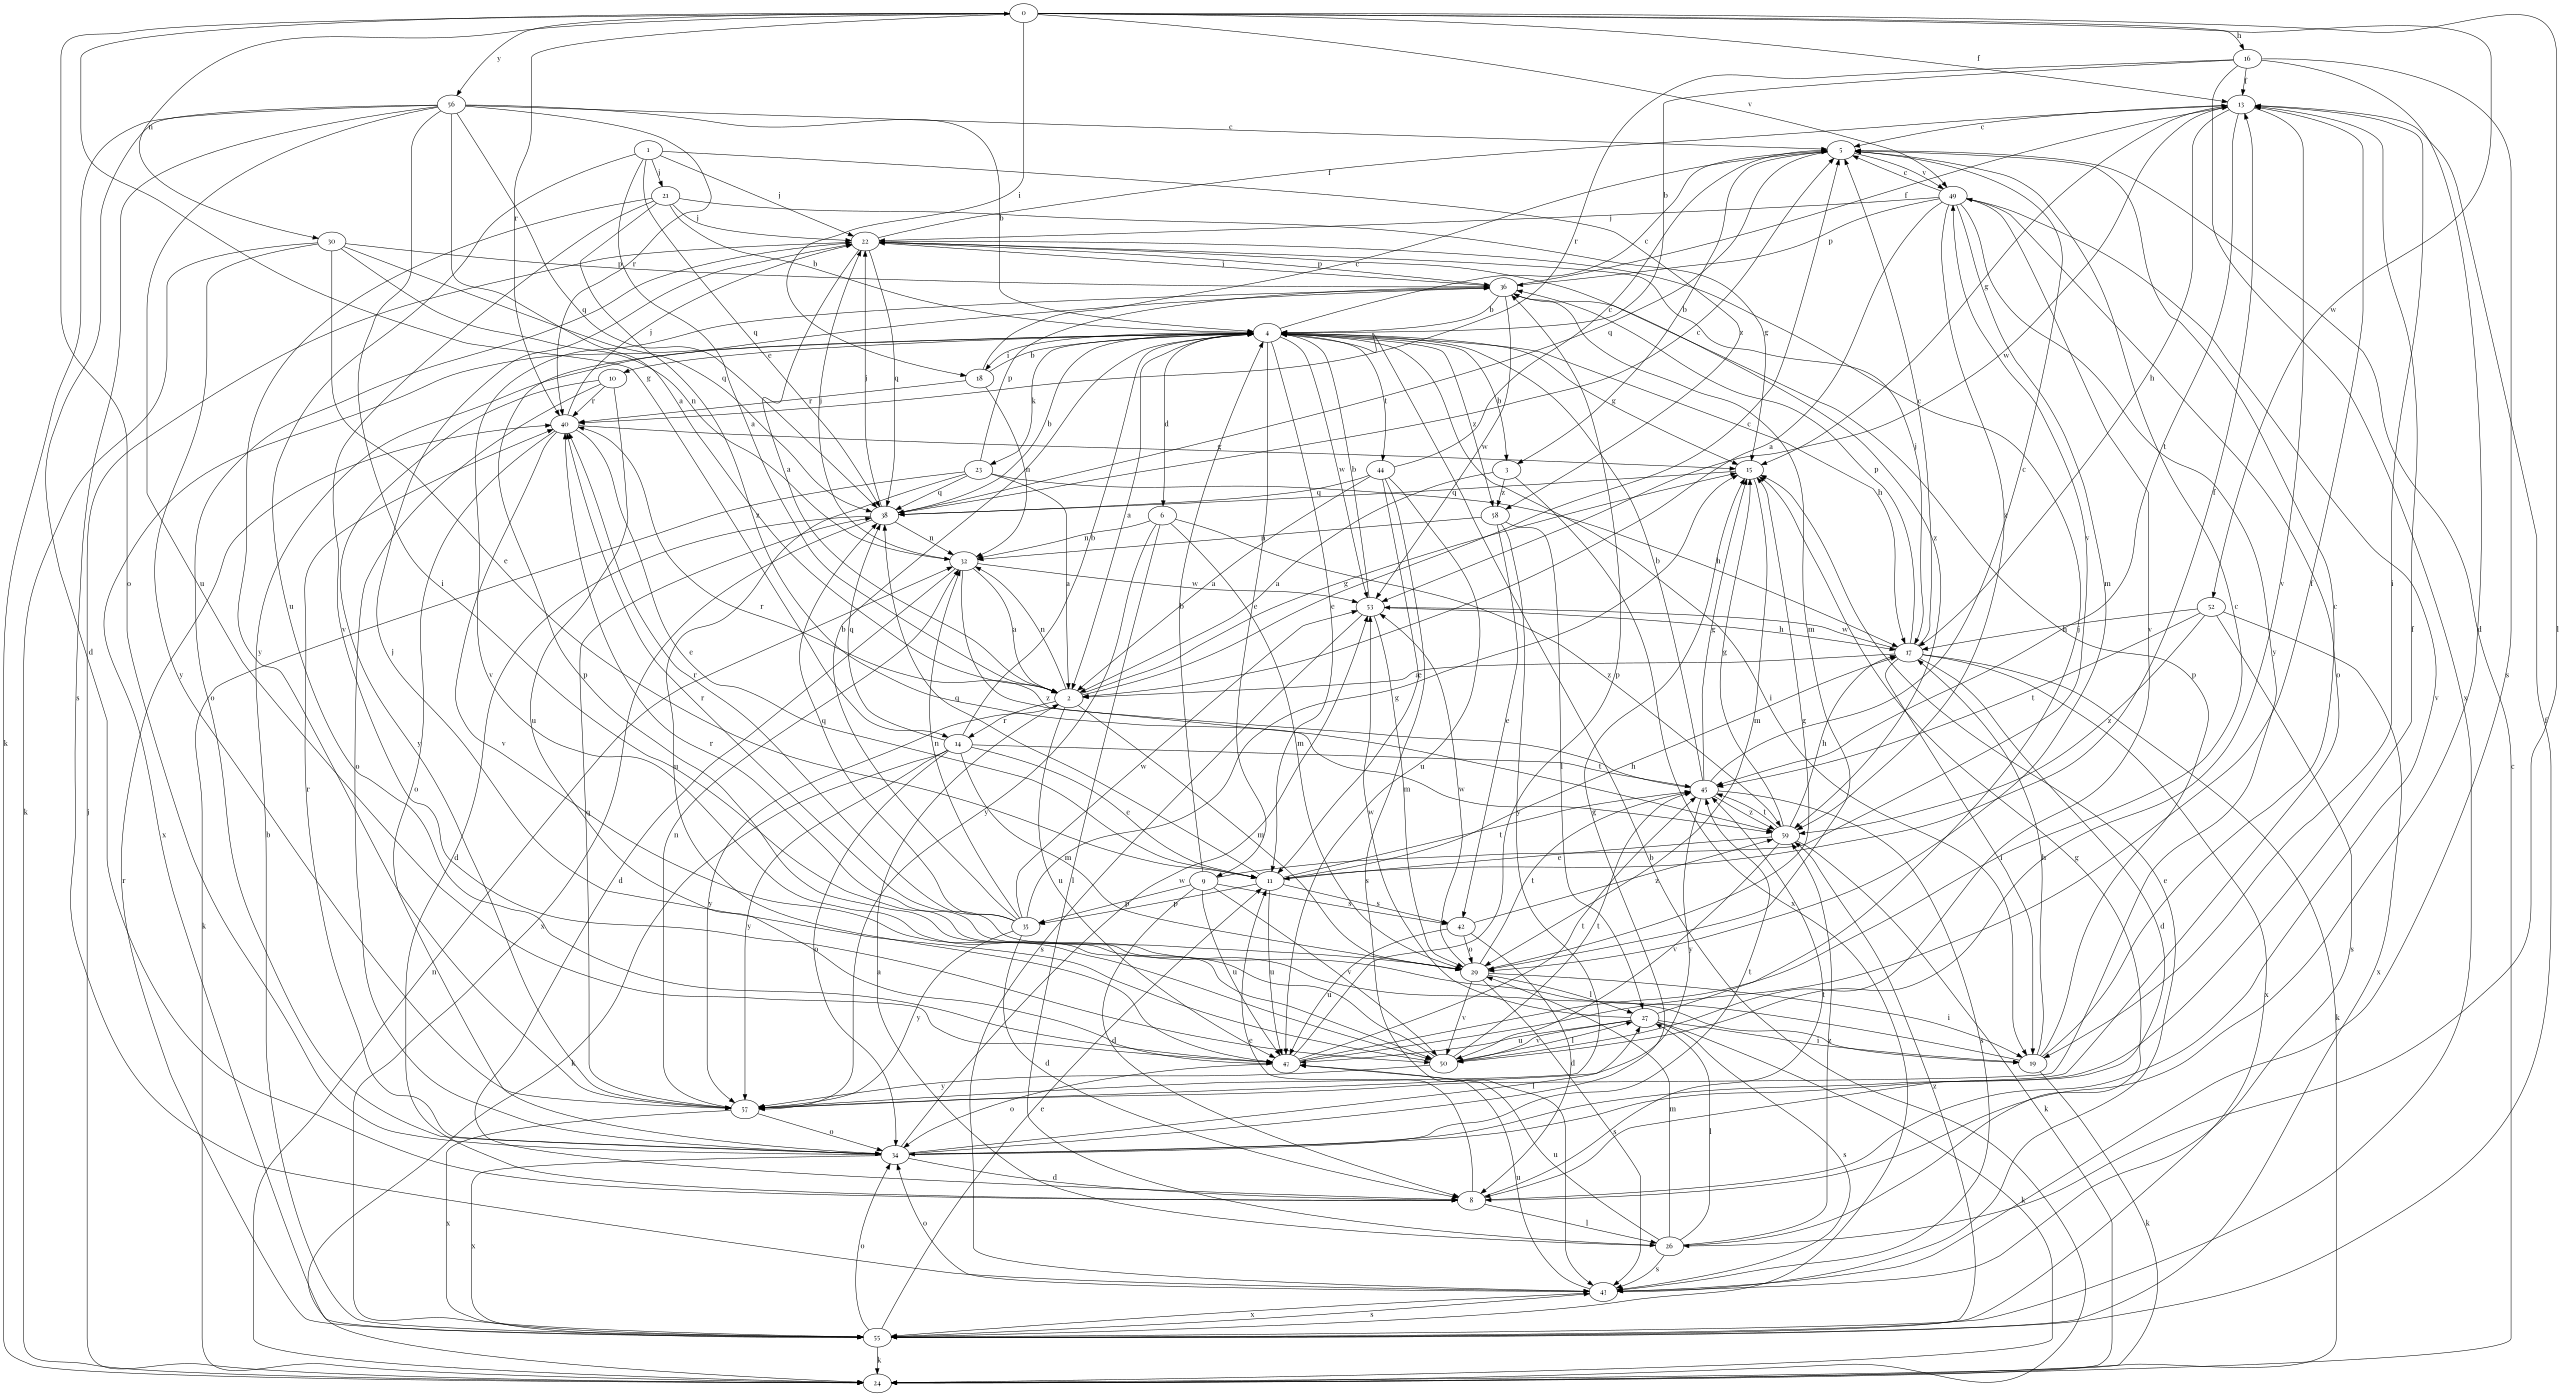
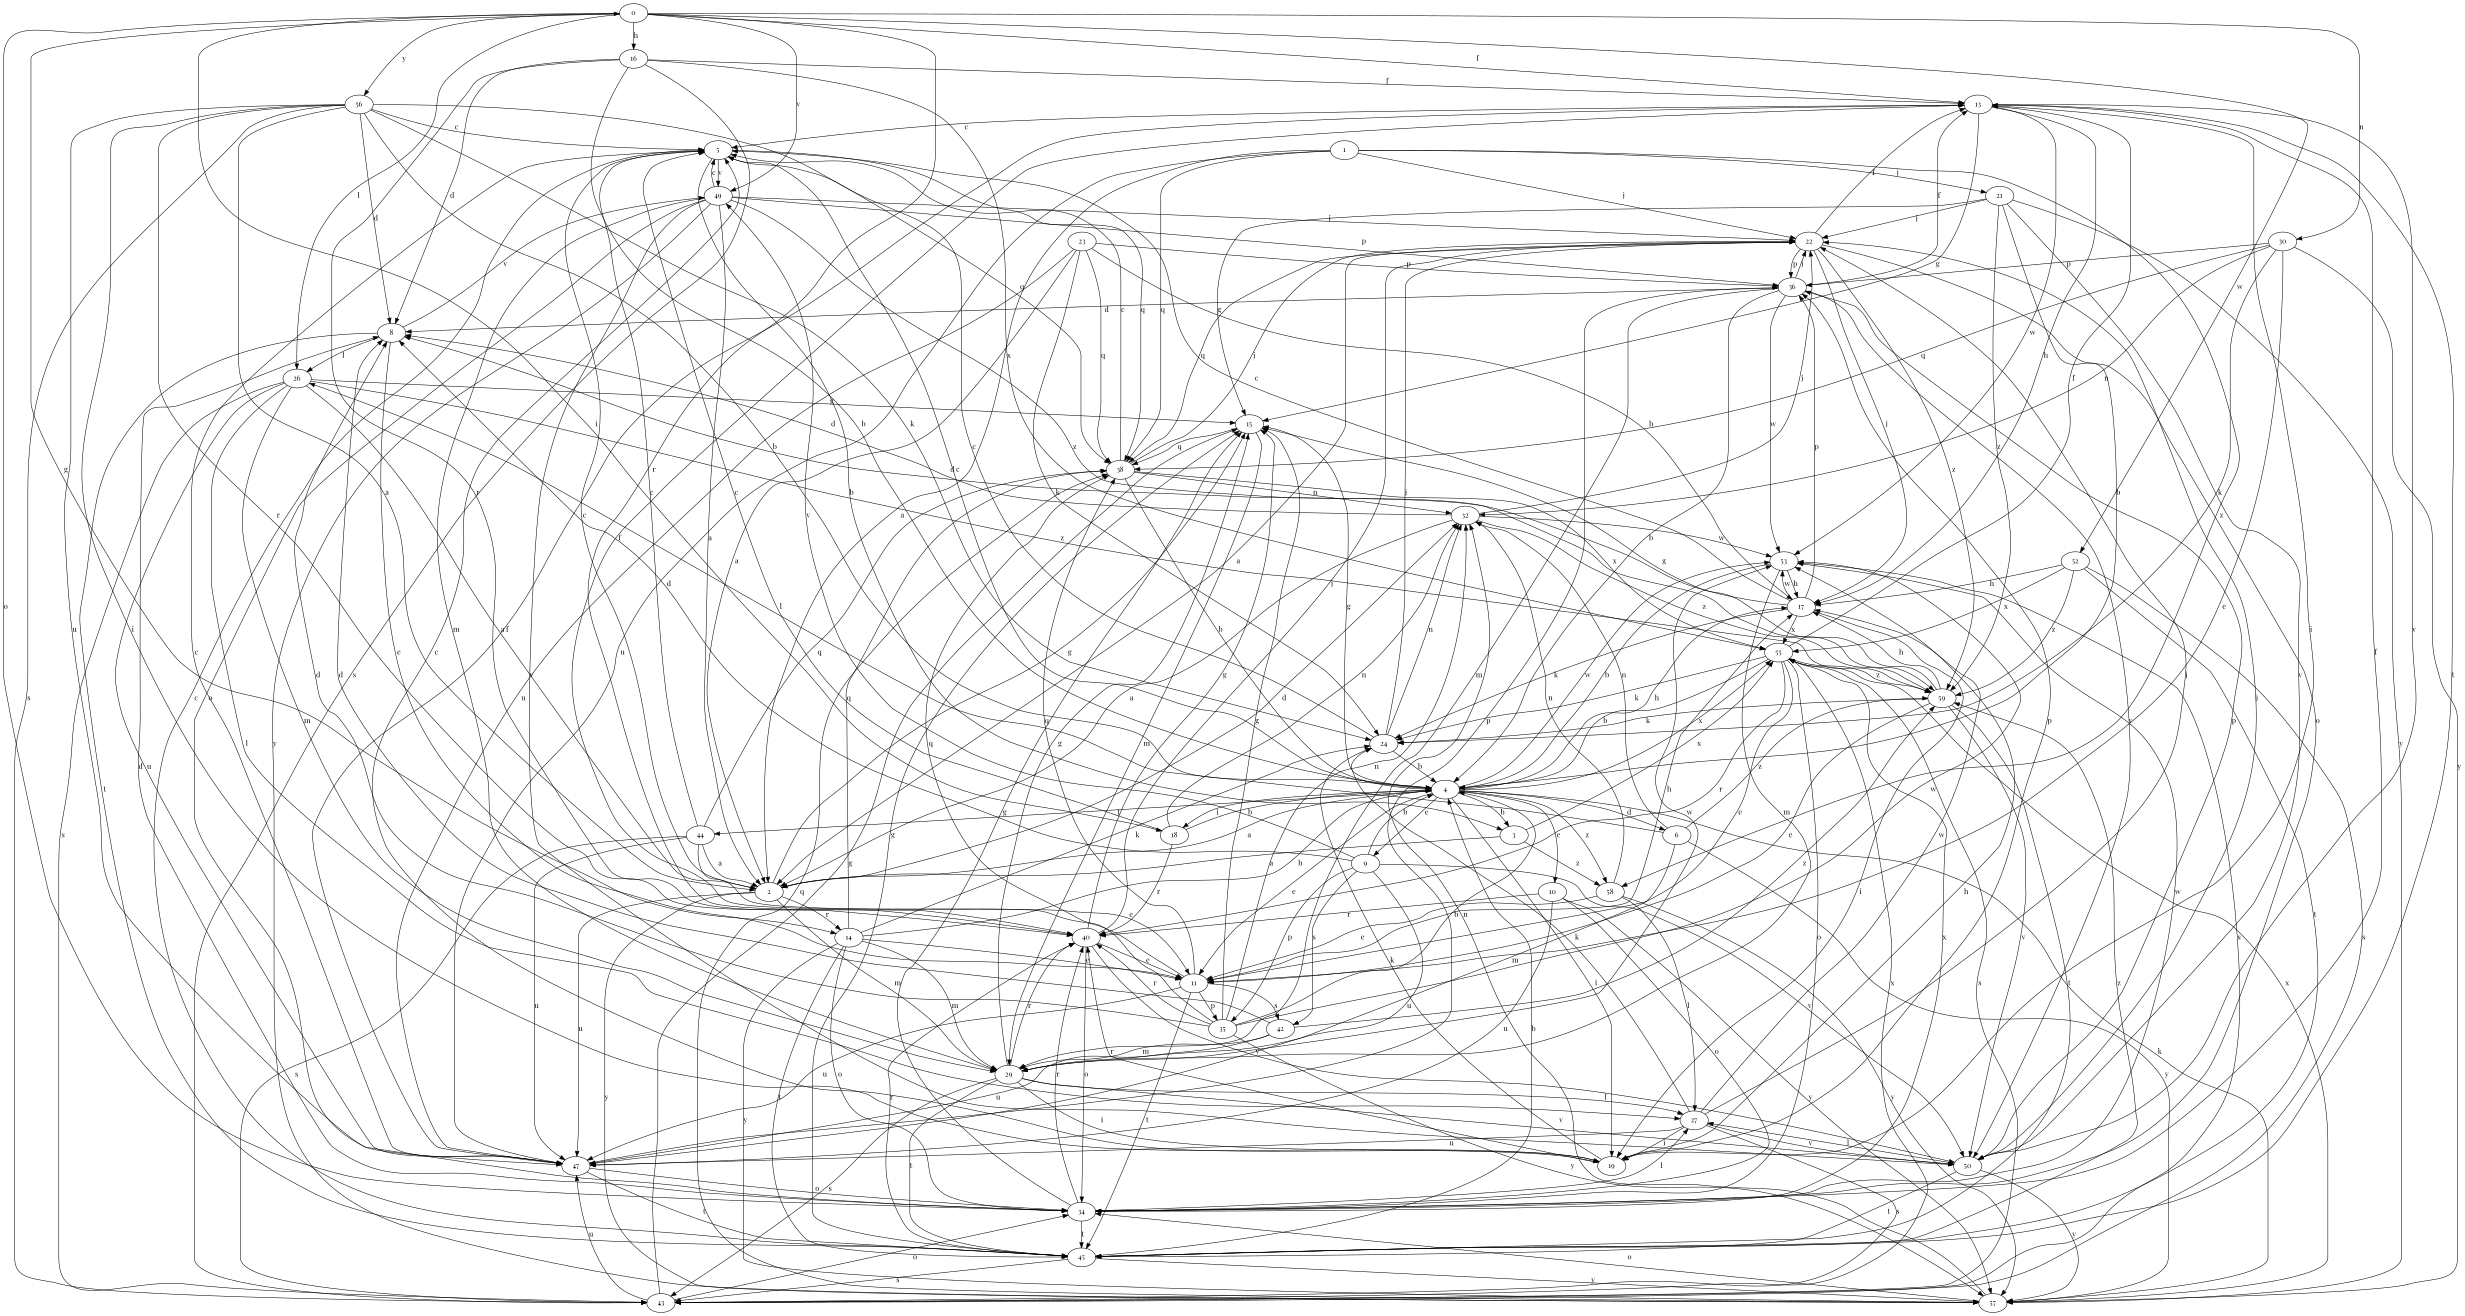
(1052, 351) -> (2044, 949)
(1043, 630) -> (1284, 698)
(1490, 665) -> none
(1506, 719) -> (1402, 923)
(2165, 881) -> (850, 864)
(1471, 949) -> (1146, 1052)
(492, 1157) -> (1095, 306)
